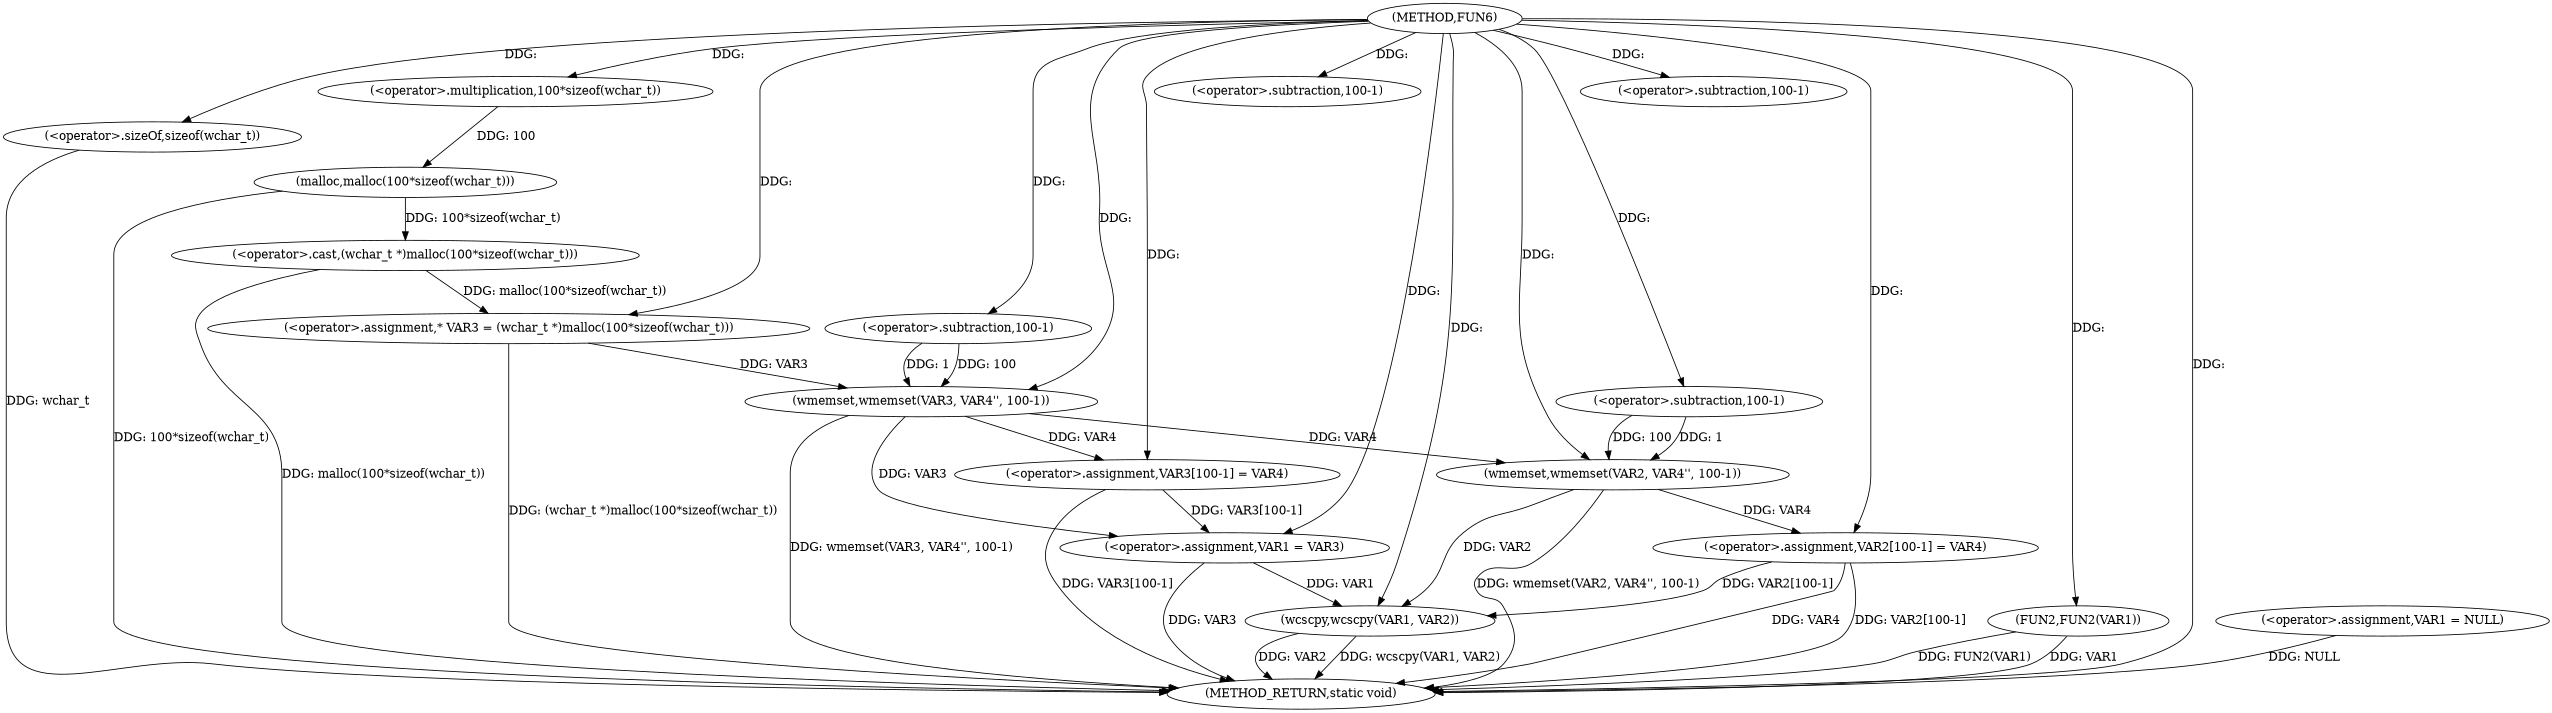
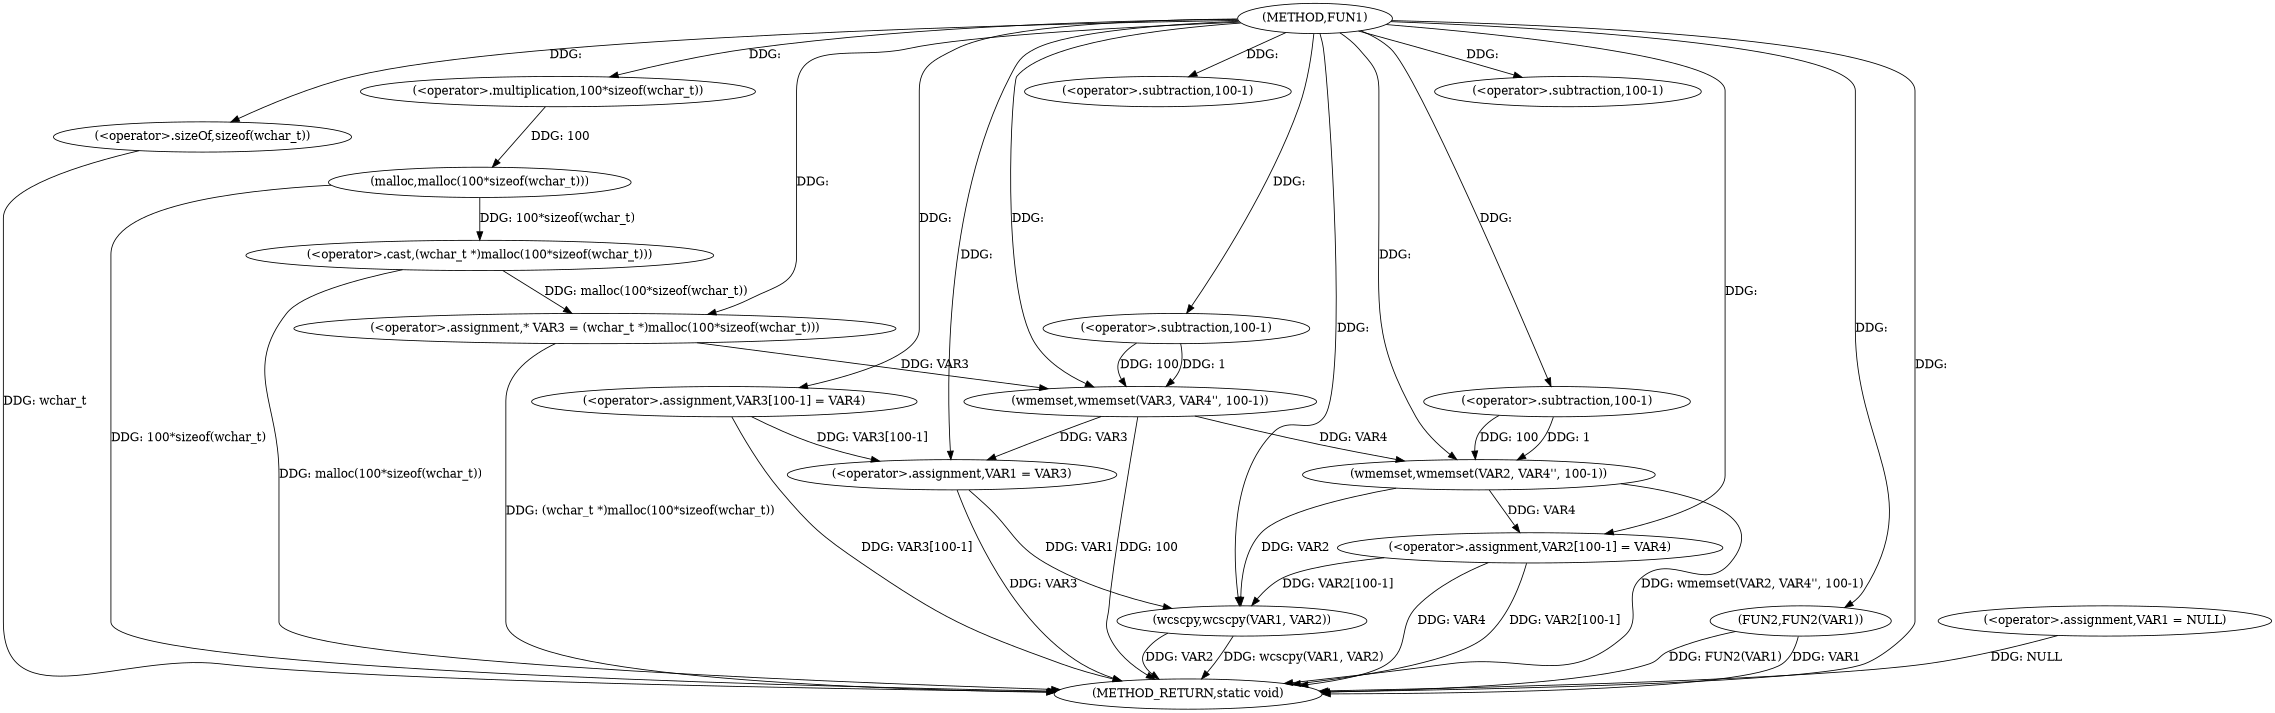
(1445, 18) -> (1315, 18)
(1030, 437) -> none
(902, 548) -> (1149, 548)
